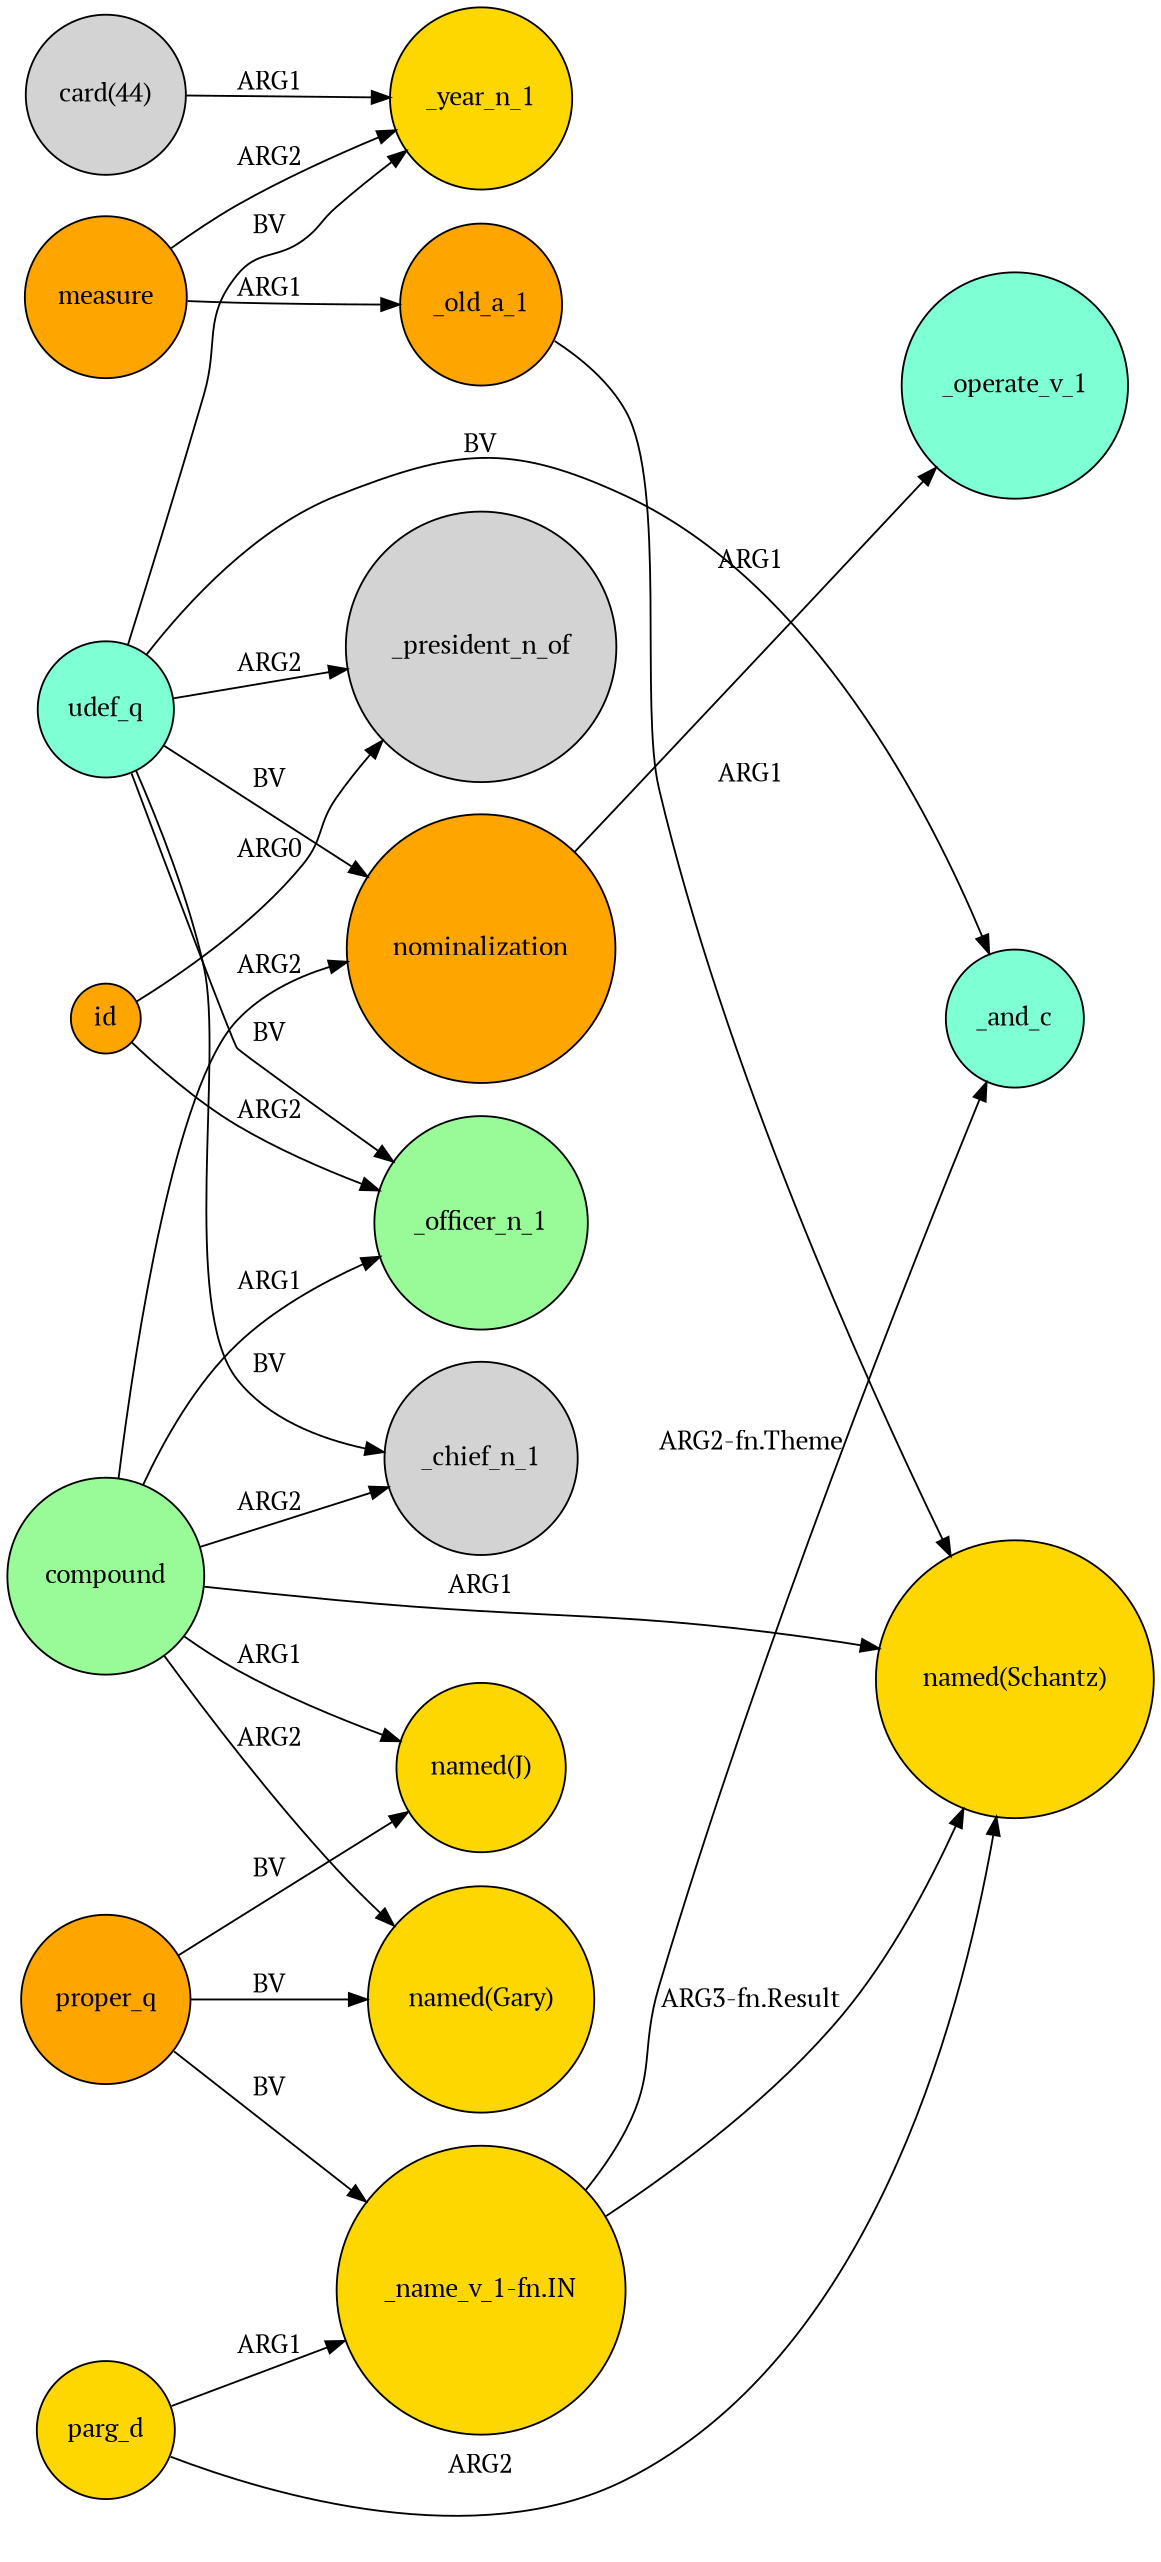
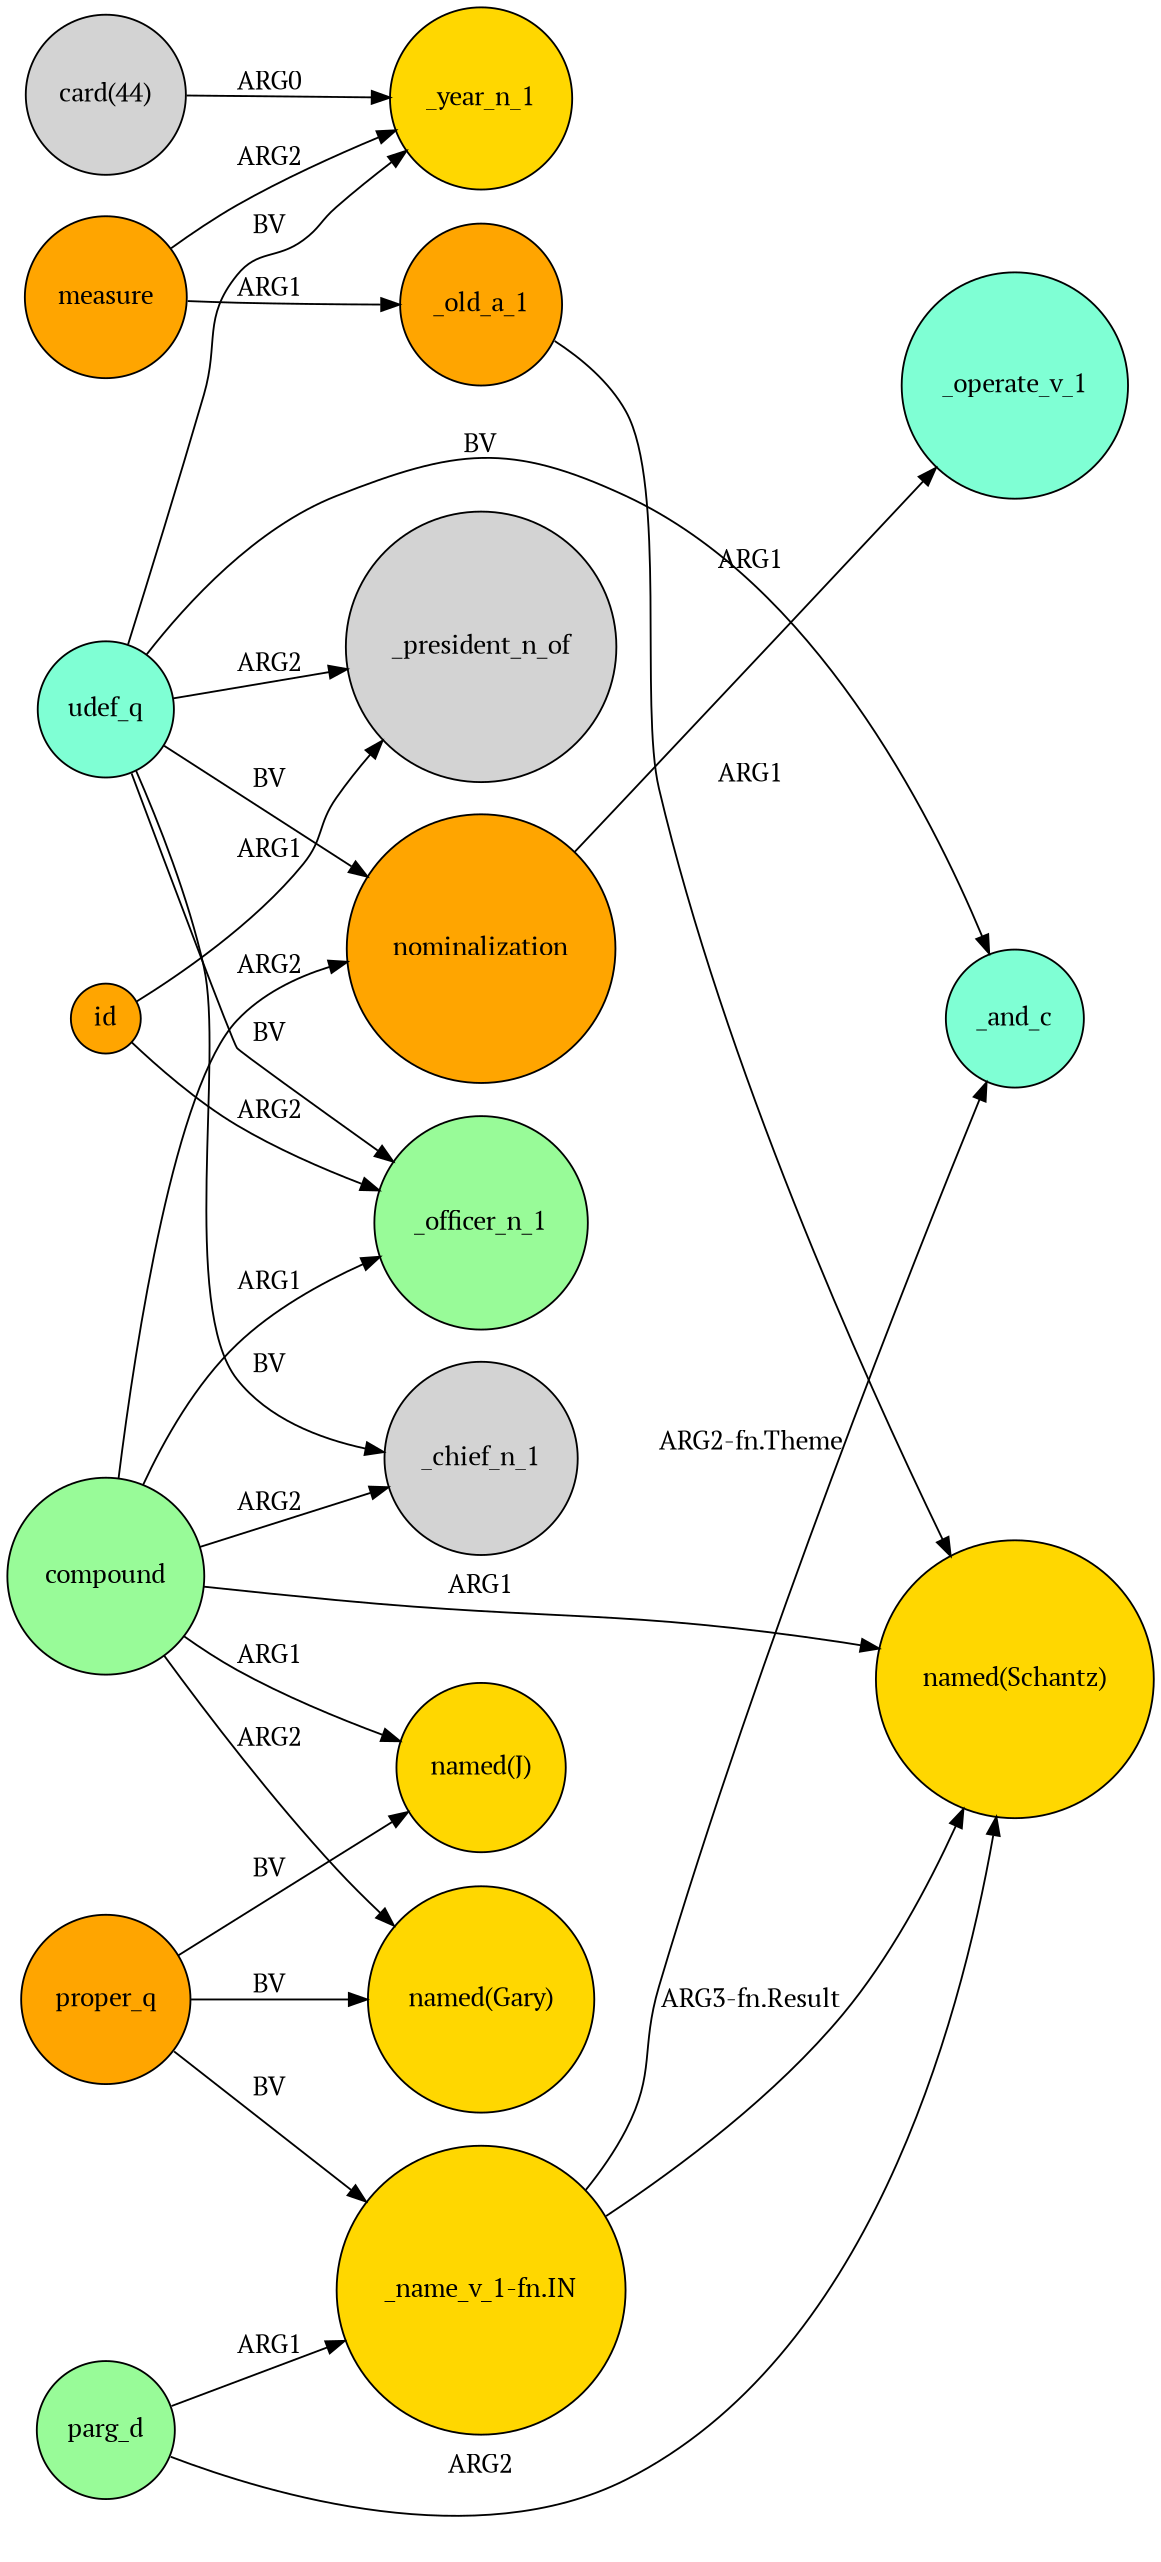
(270, 83) -> (270, 83)
(270, 850) -> (270, 850)
(106, 2430) -> (106, 2430)
